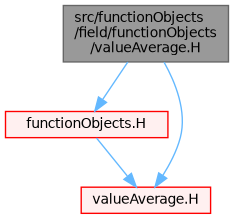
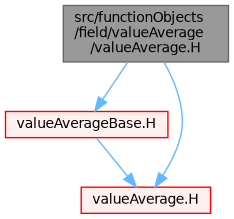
(146, 34) -> (146, 34)
(87, 125) -> (87, 125)
